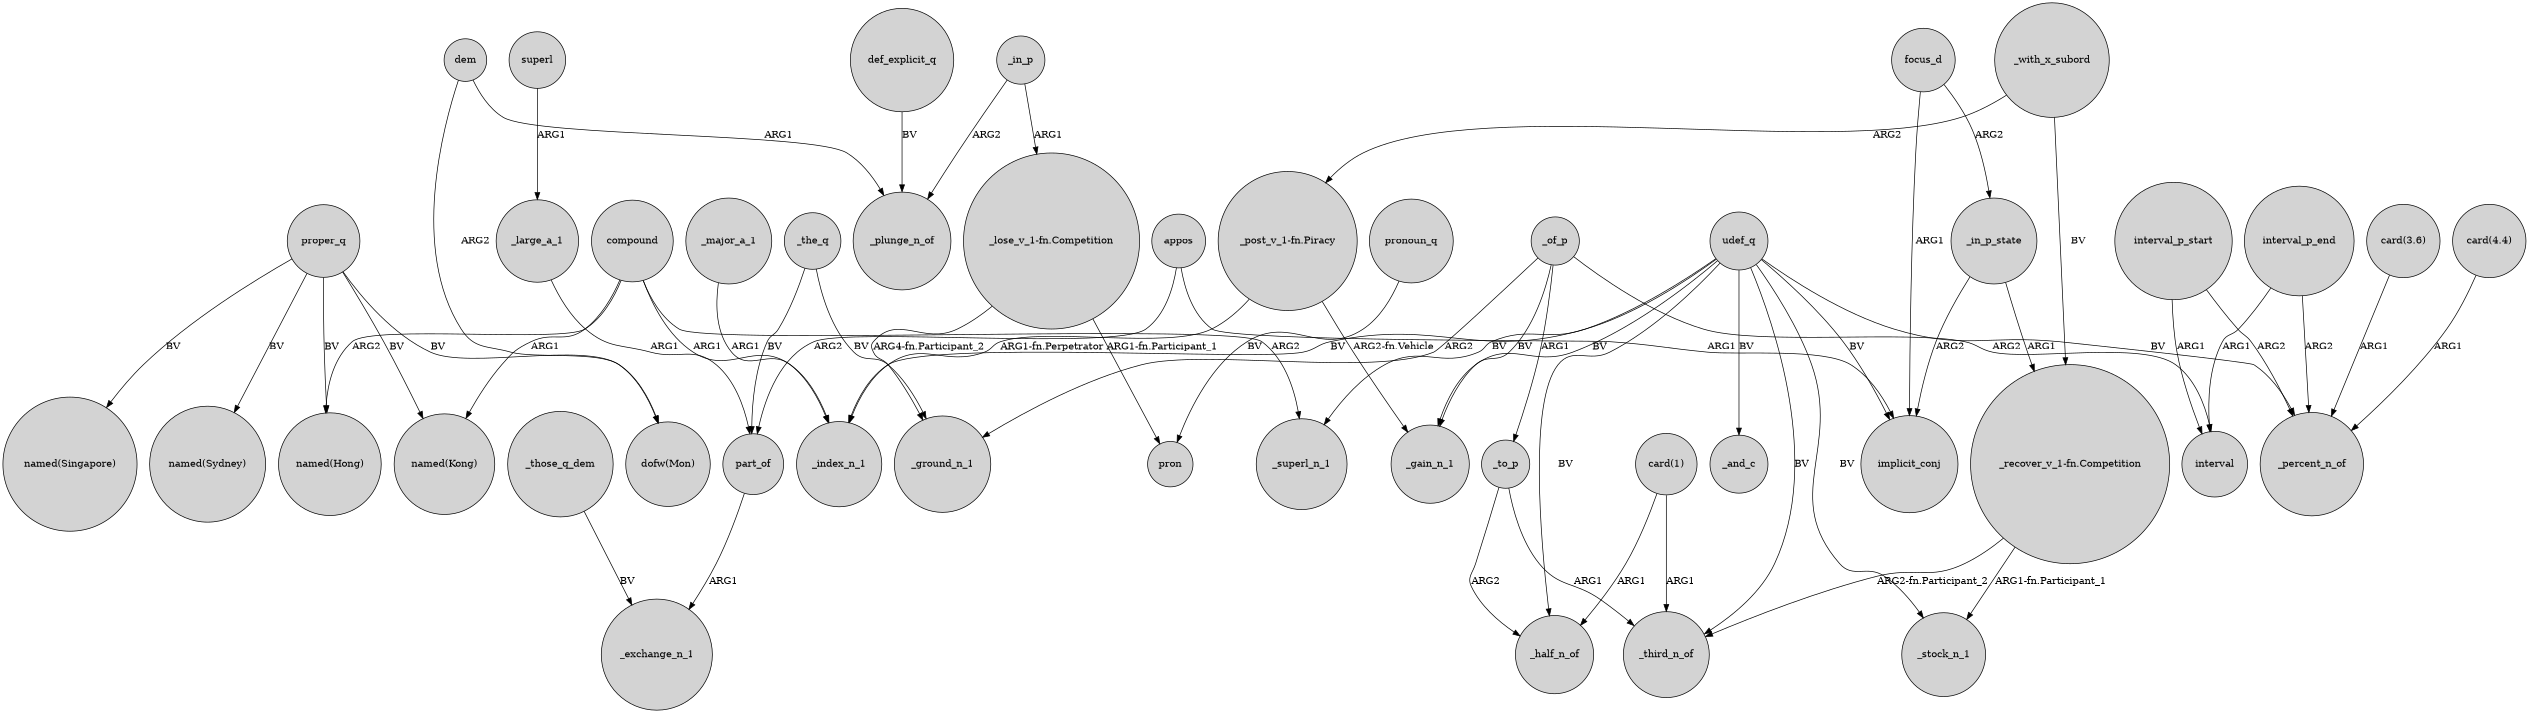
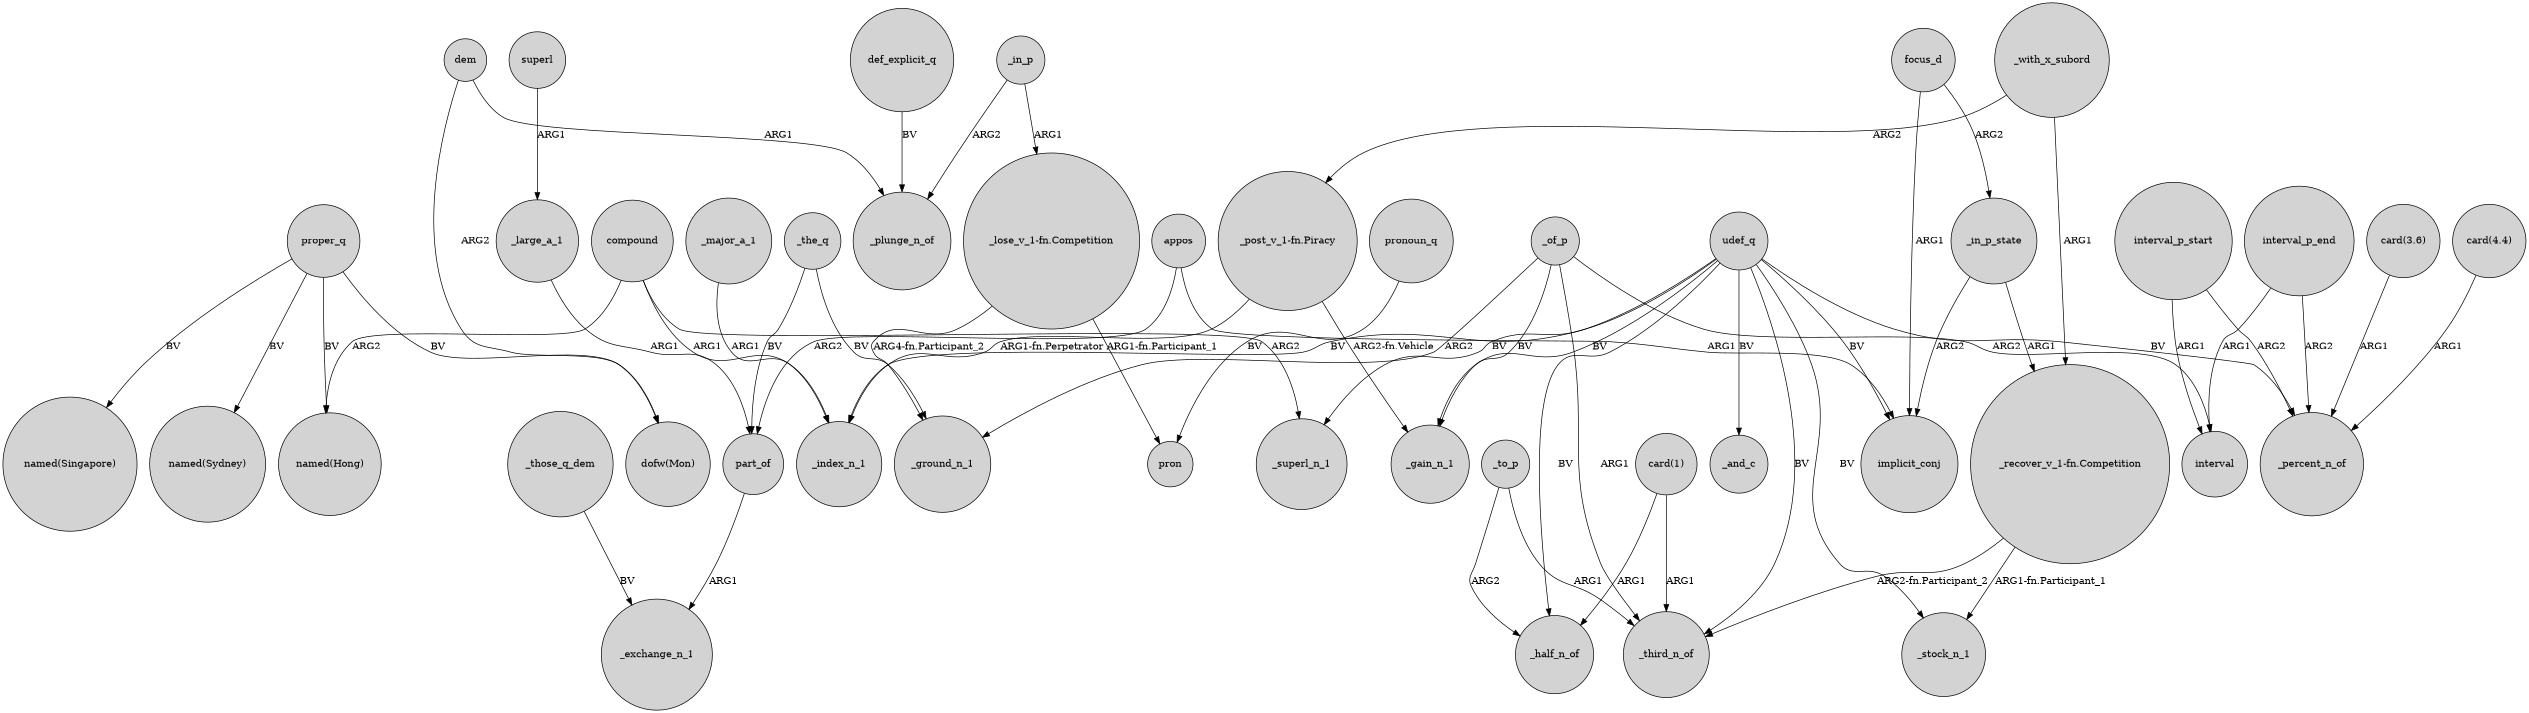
(2078, 241) -> (2078, 241)
(1540, 351) -> (1578, 446)
(444, 464) -> none
